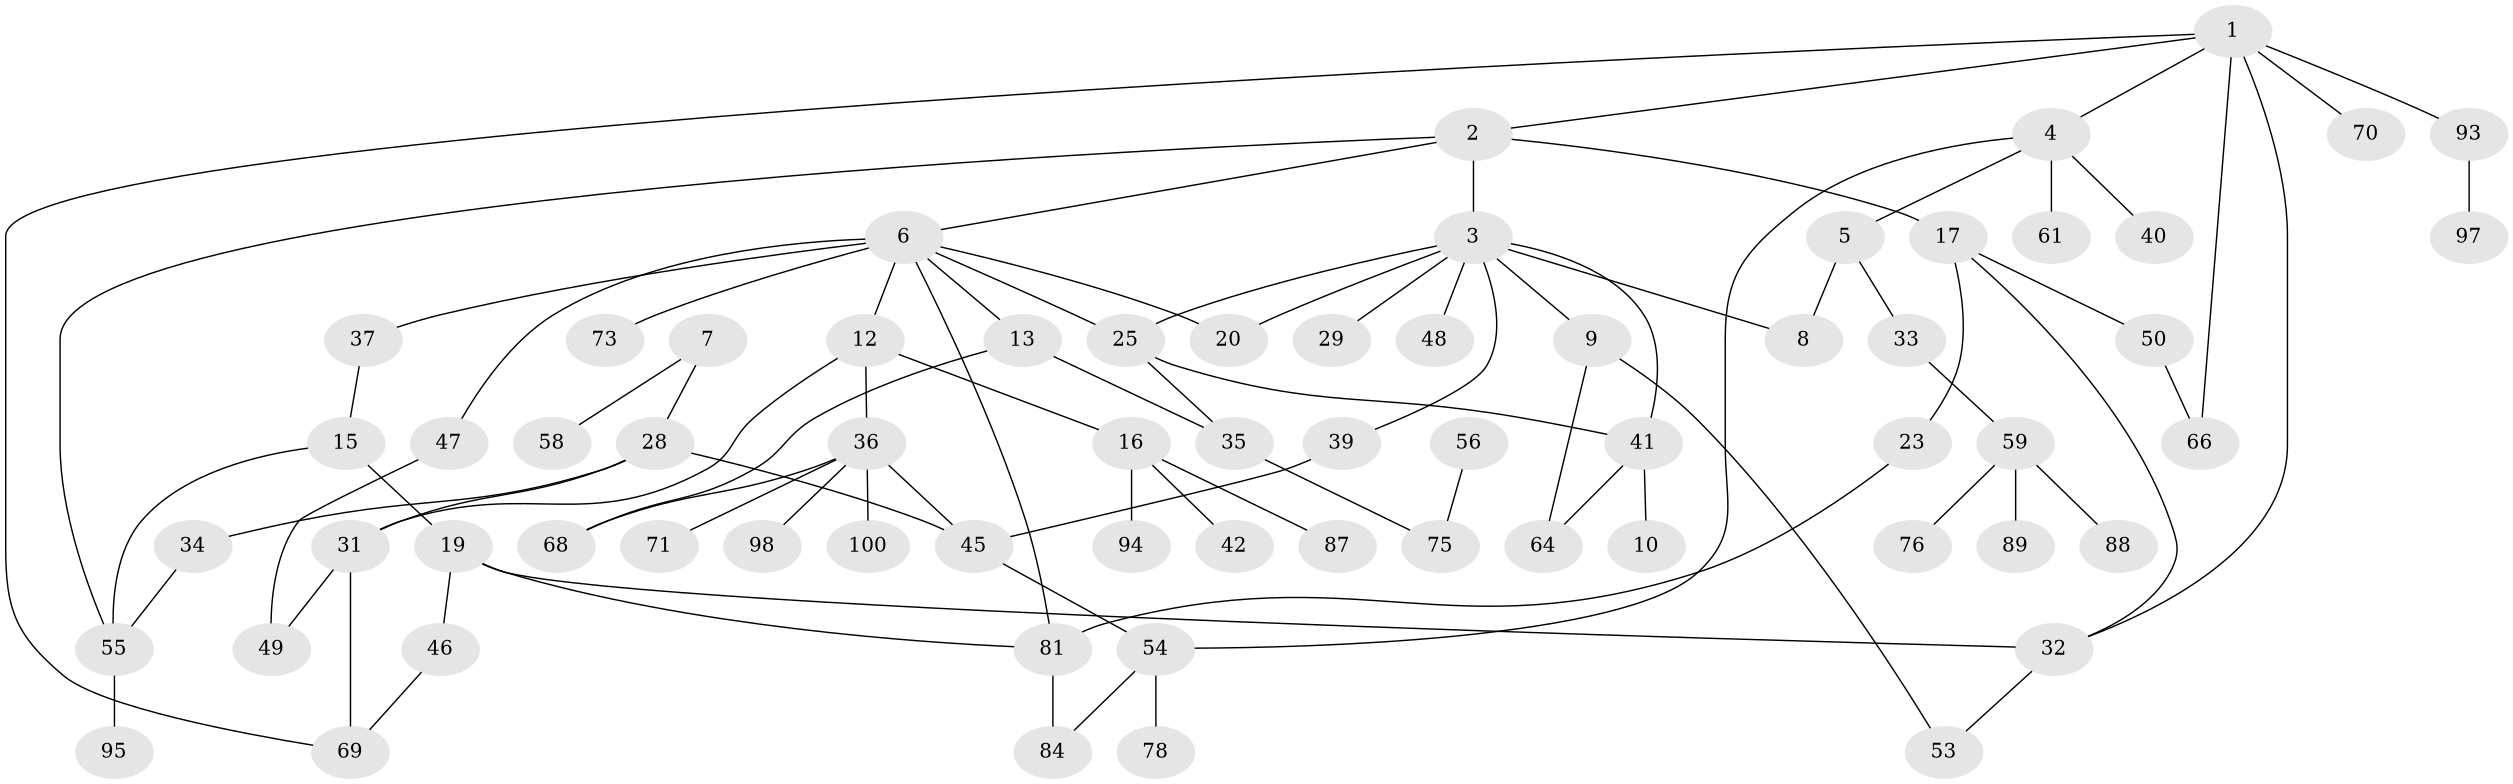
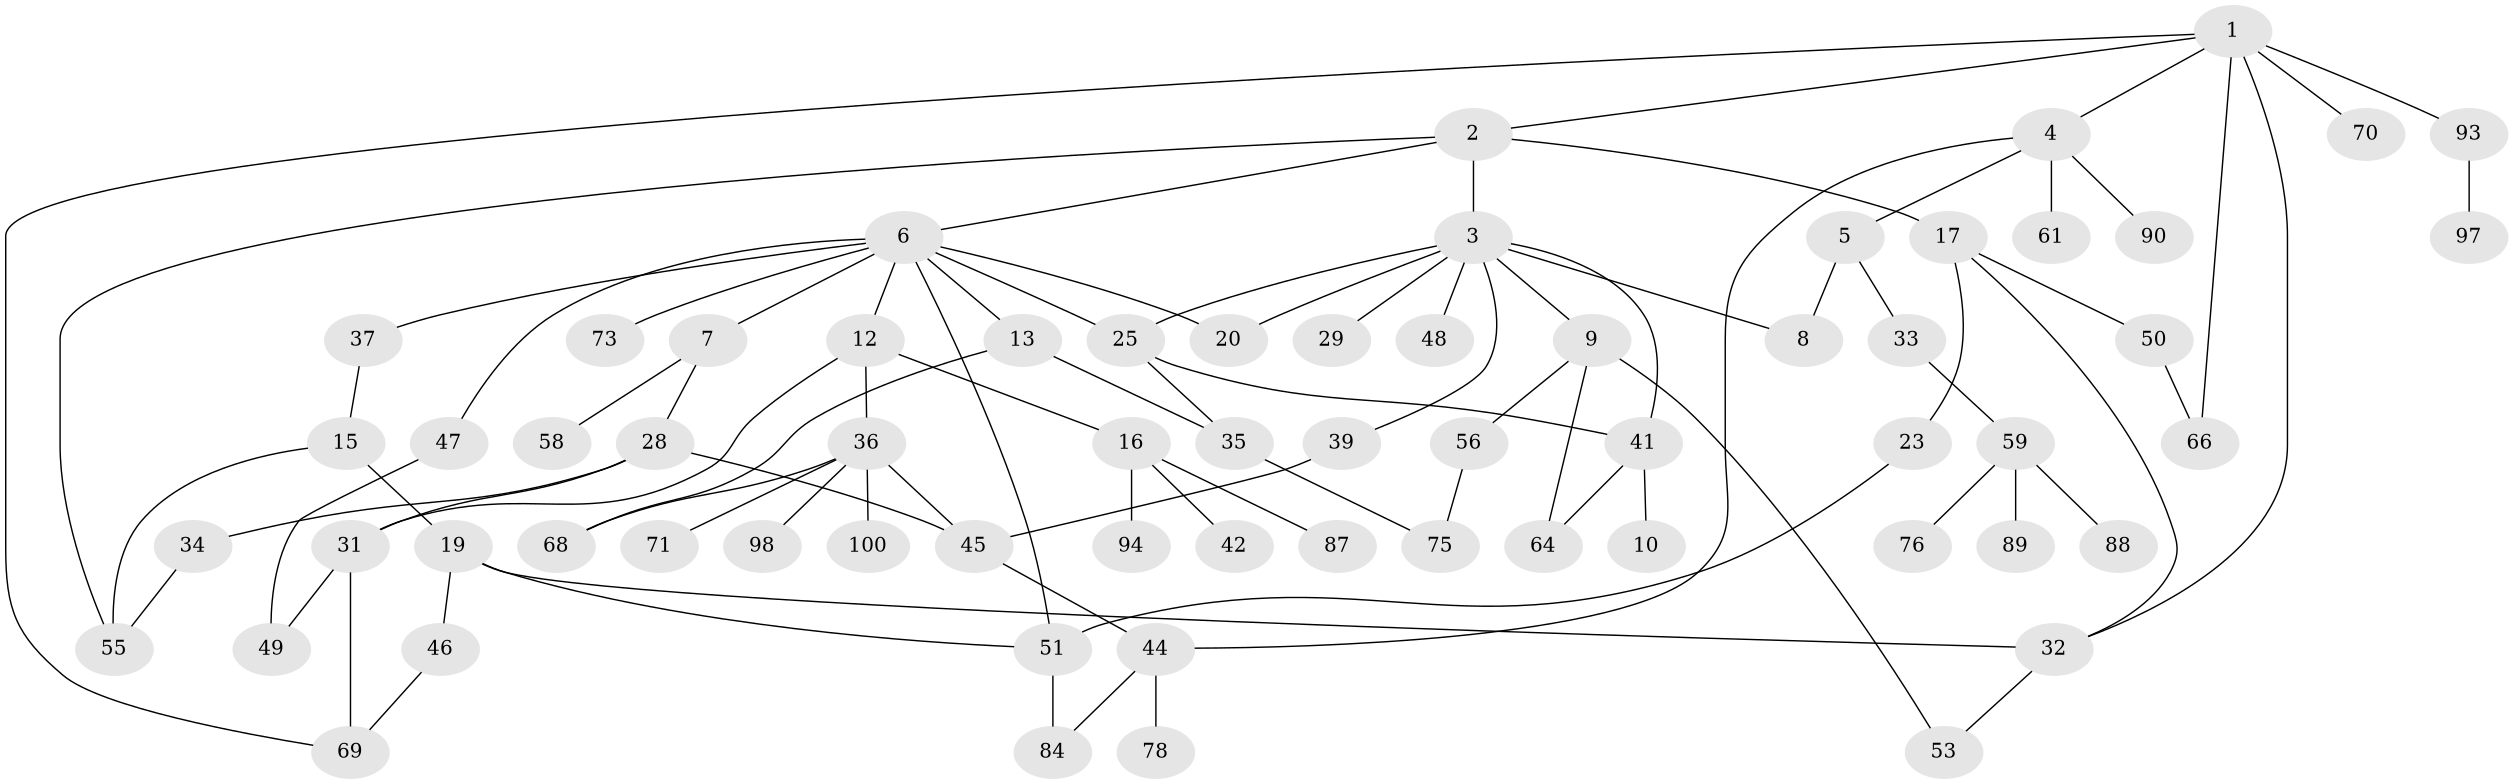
(2154, 237) -> (2154, 237)
none -> (806, 289)
none -> (1531, 392)
(1053, 649) -> (1053, 649)
(1156, 649) -> (1156, 649)
(114, 752) -> none
